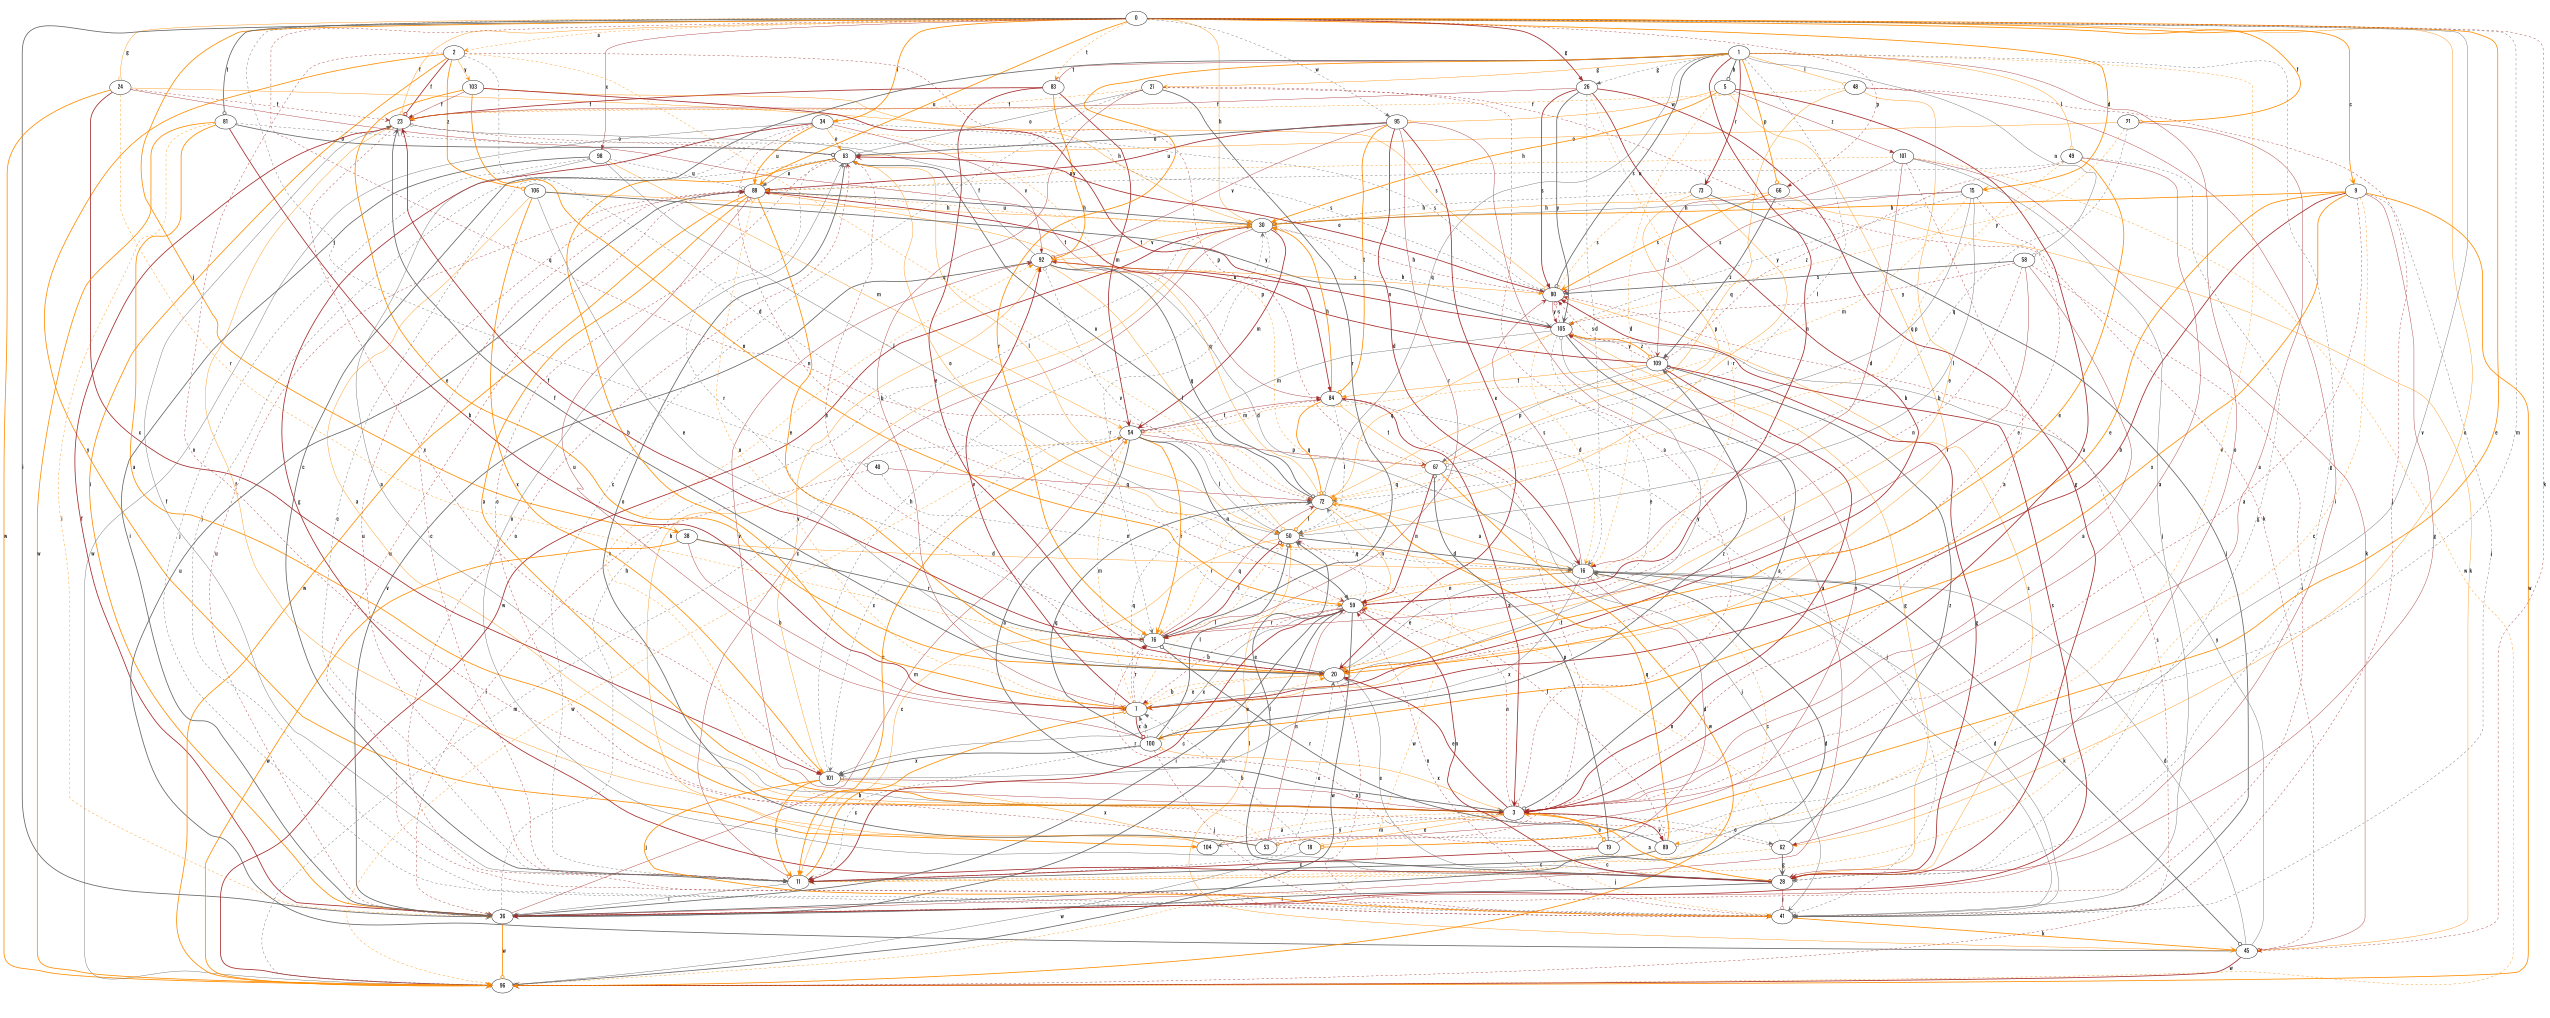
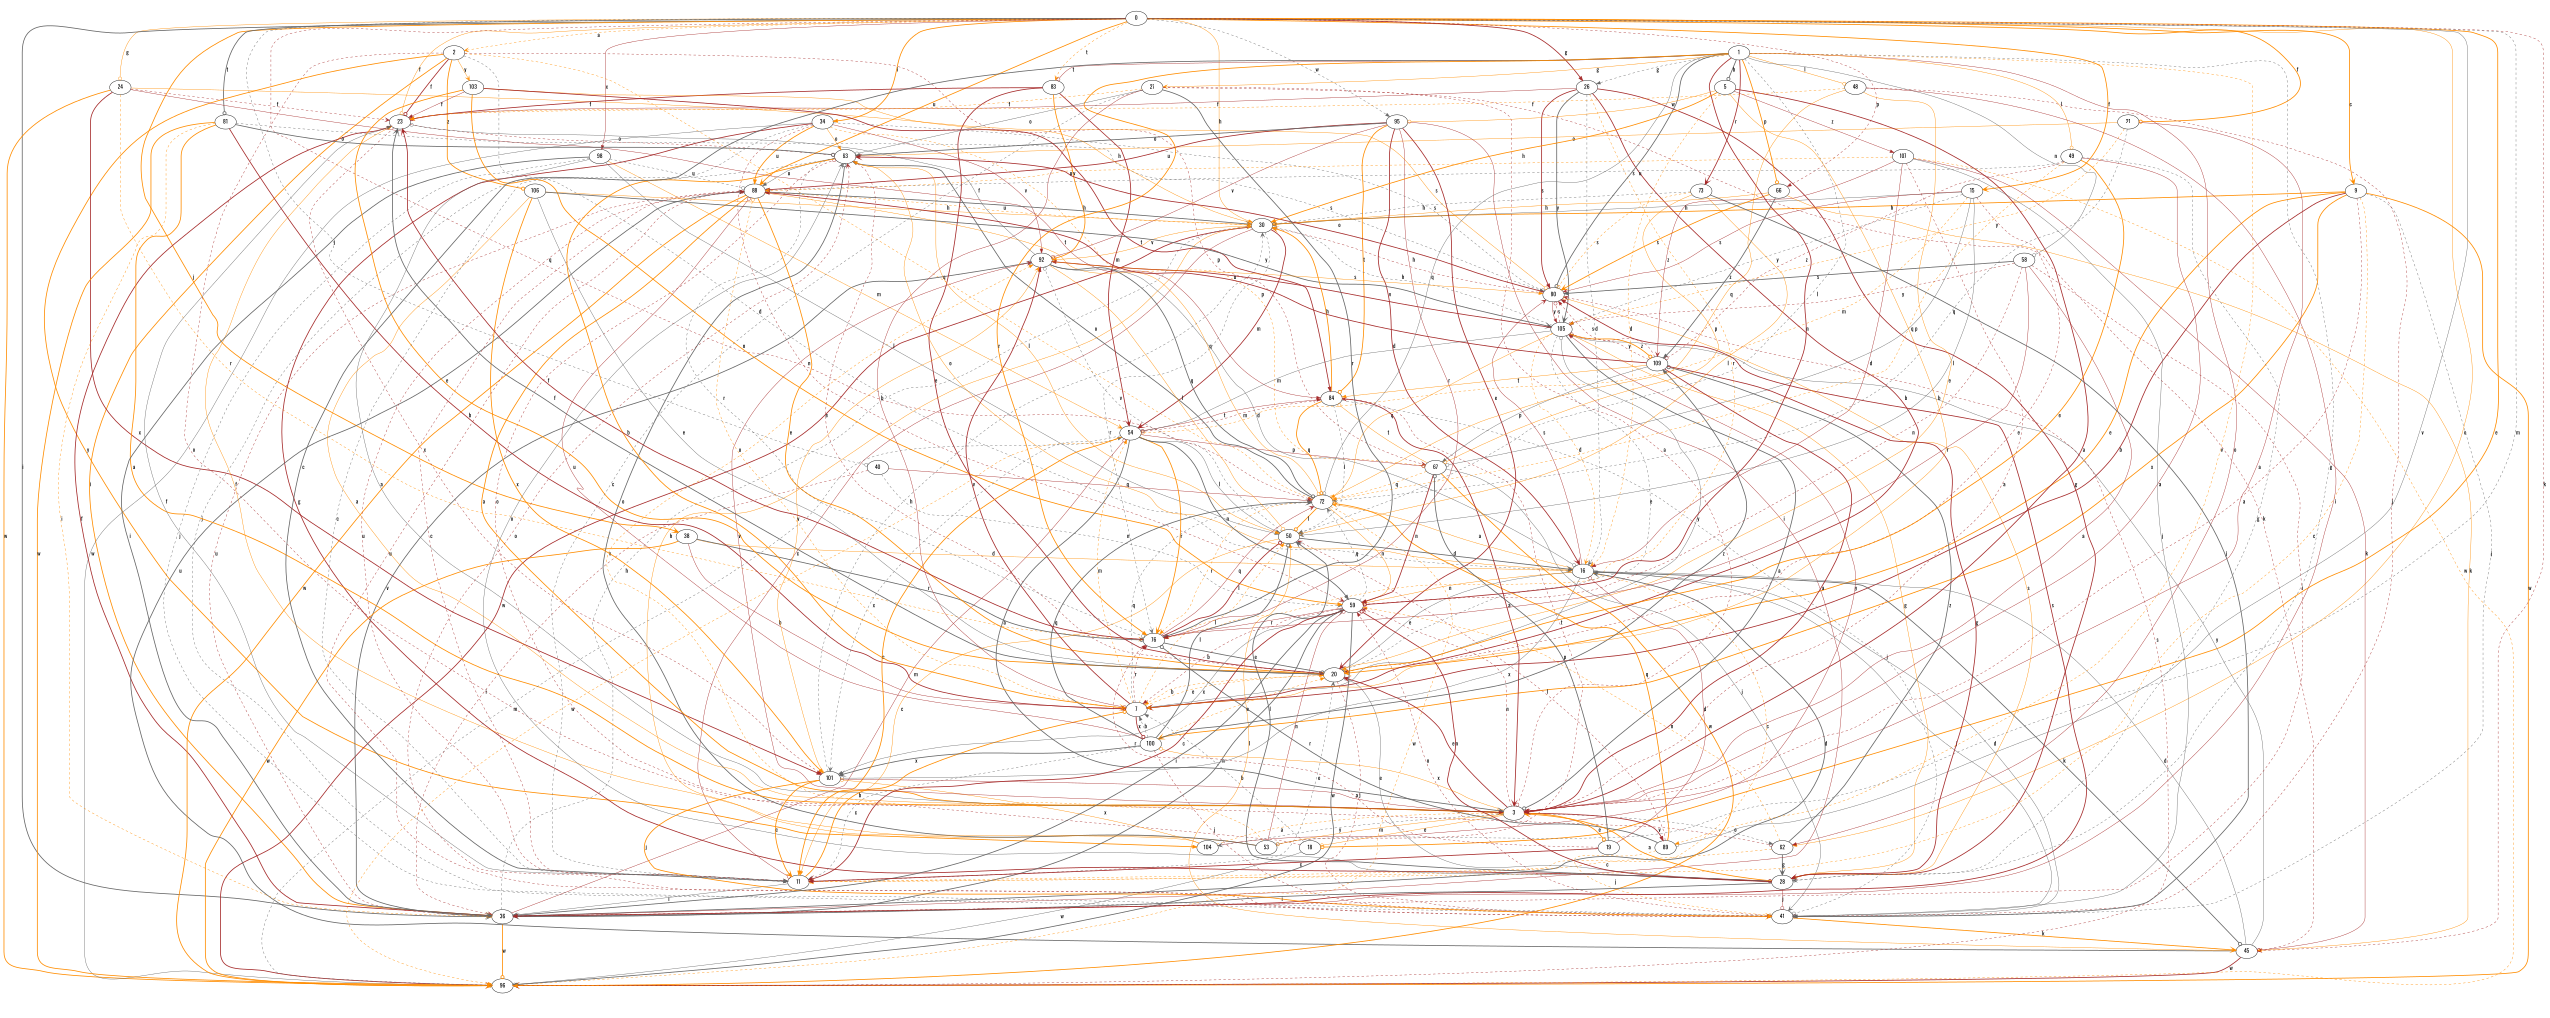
(2109, 105) -> (2109, 105)
(2321, 711) -> none
(1193, 871) -> none
